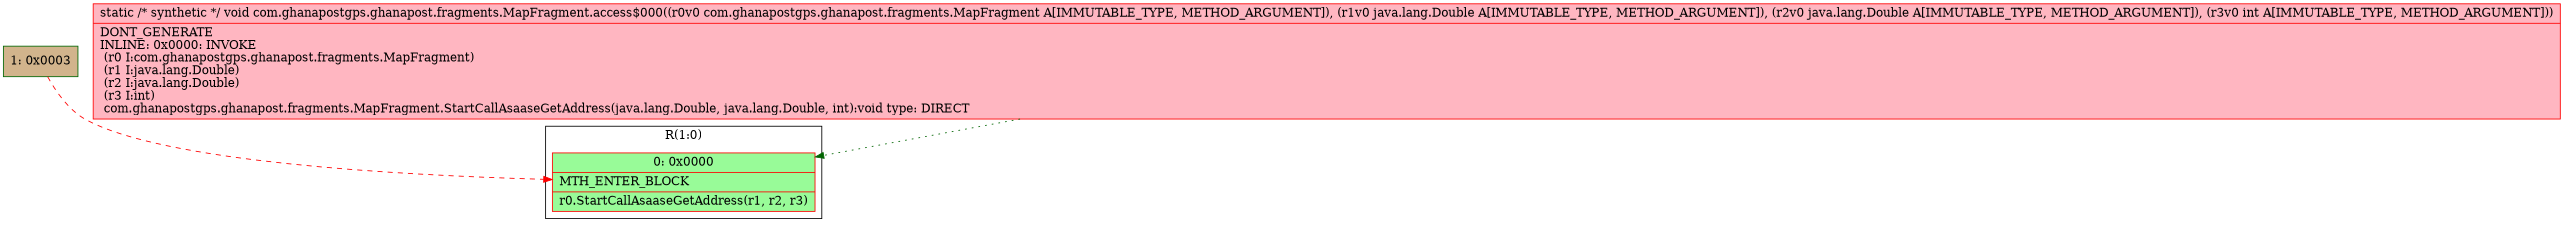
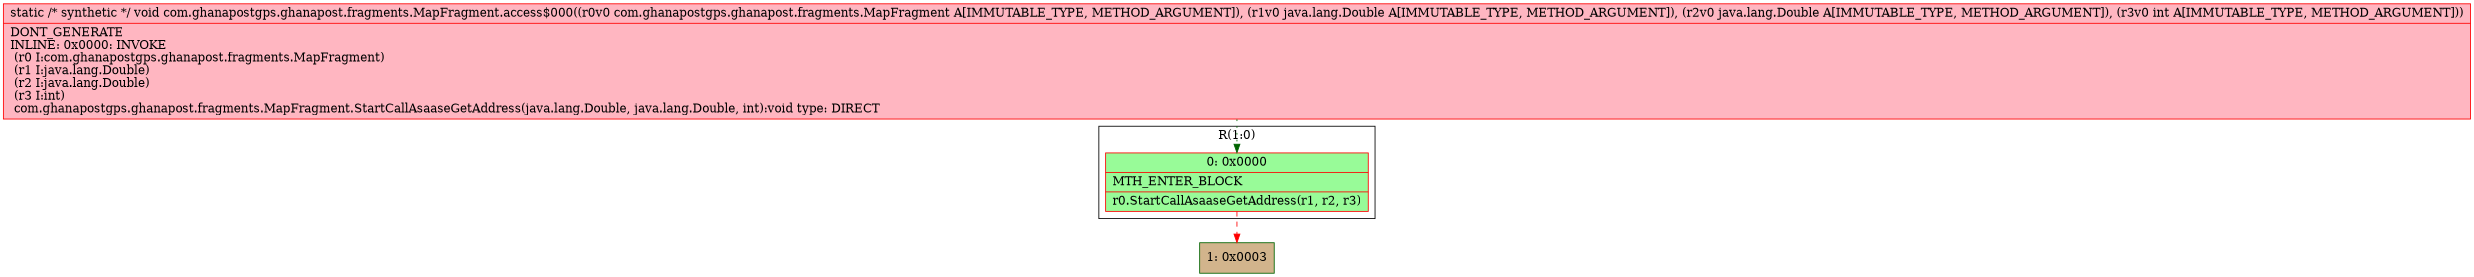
(283, 163) -> (1237, 224)
